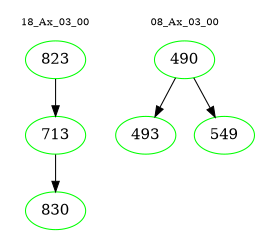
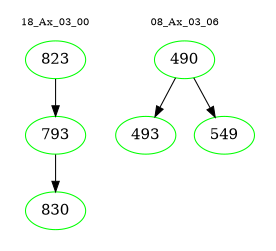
(185, 23) -> (185, 23)
(56, 135) -> (56, 135)
